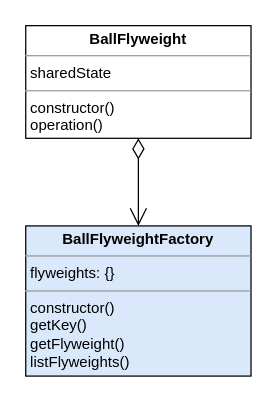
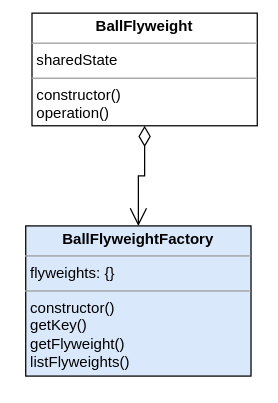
(138, 82) -> (144, 69)
